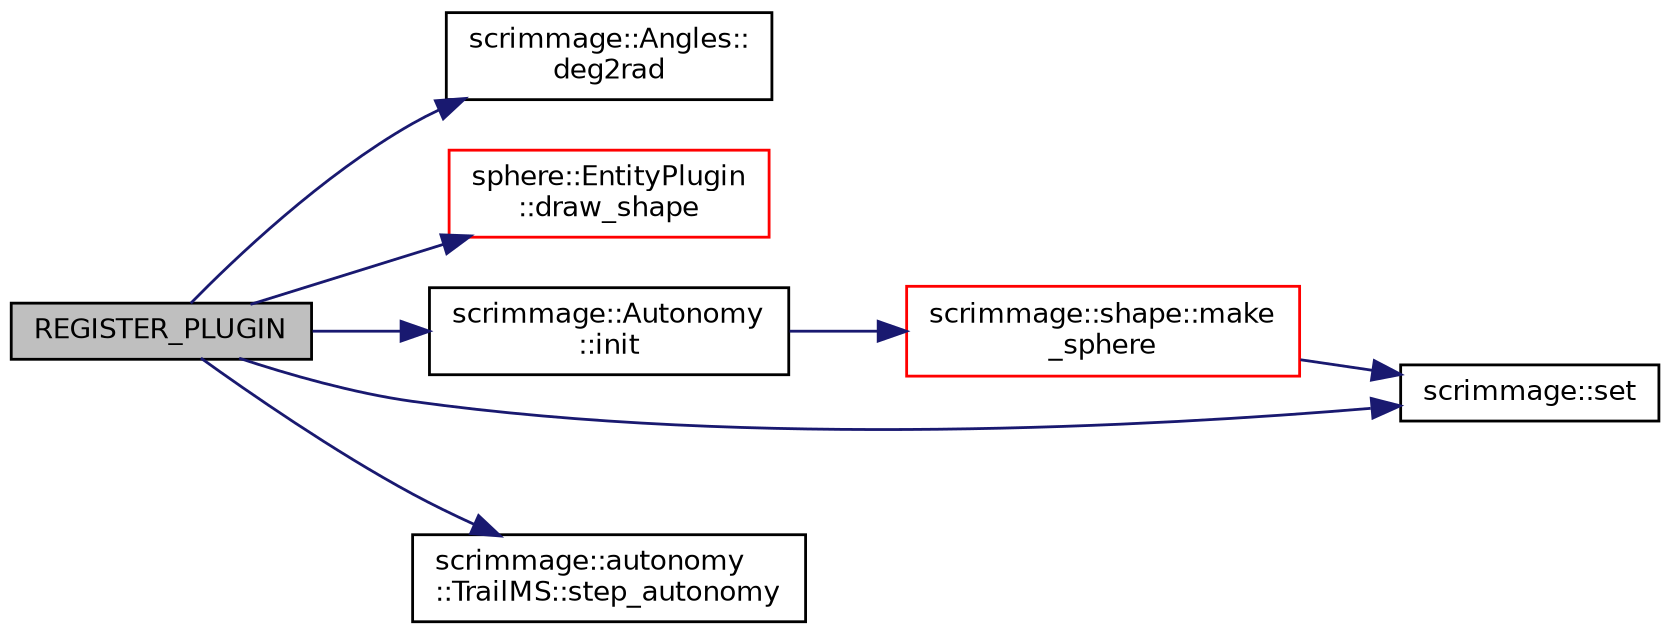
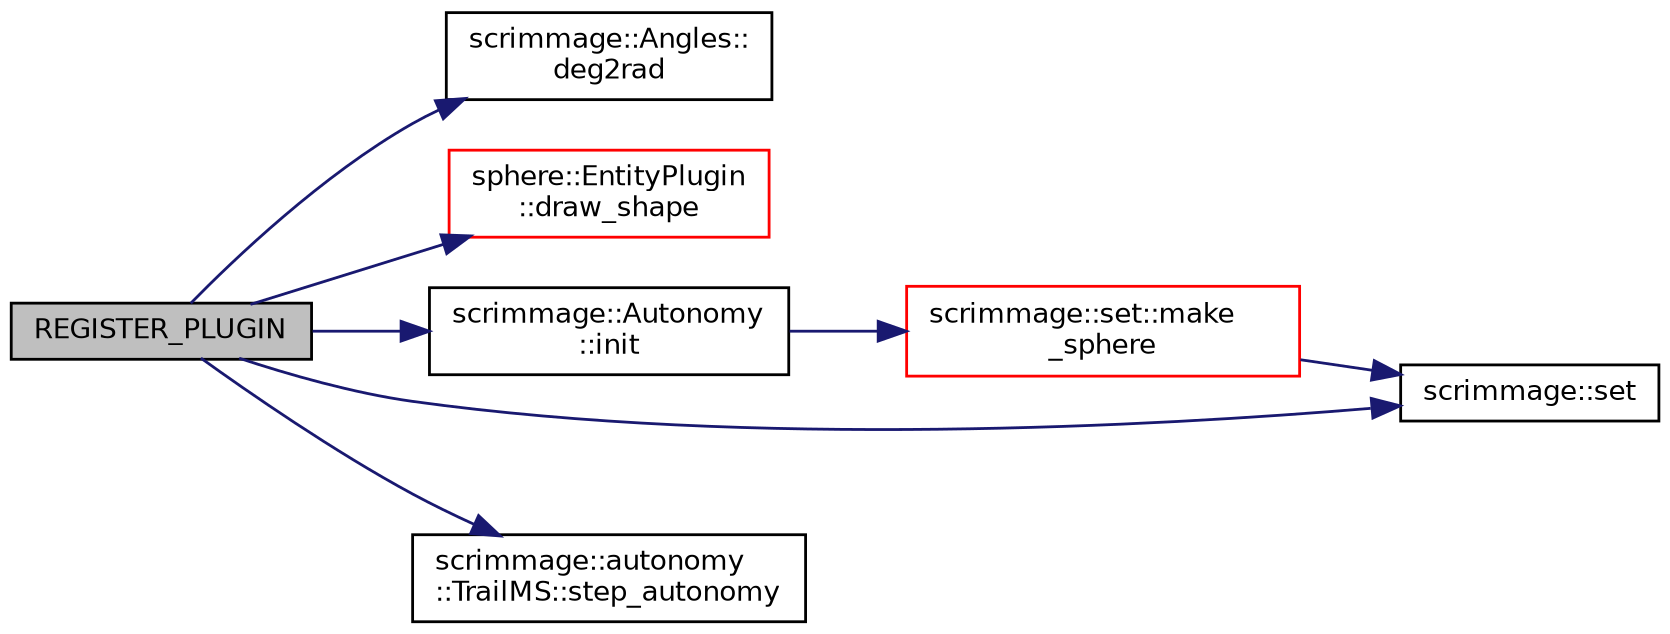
(1103, 331) -> (1103, 331)
